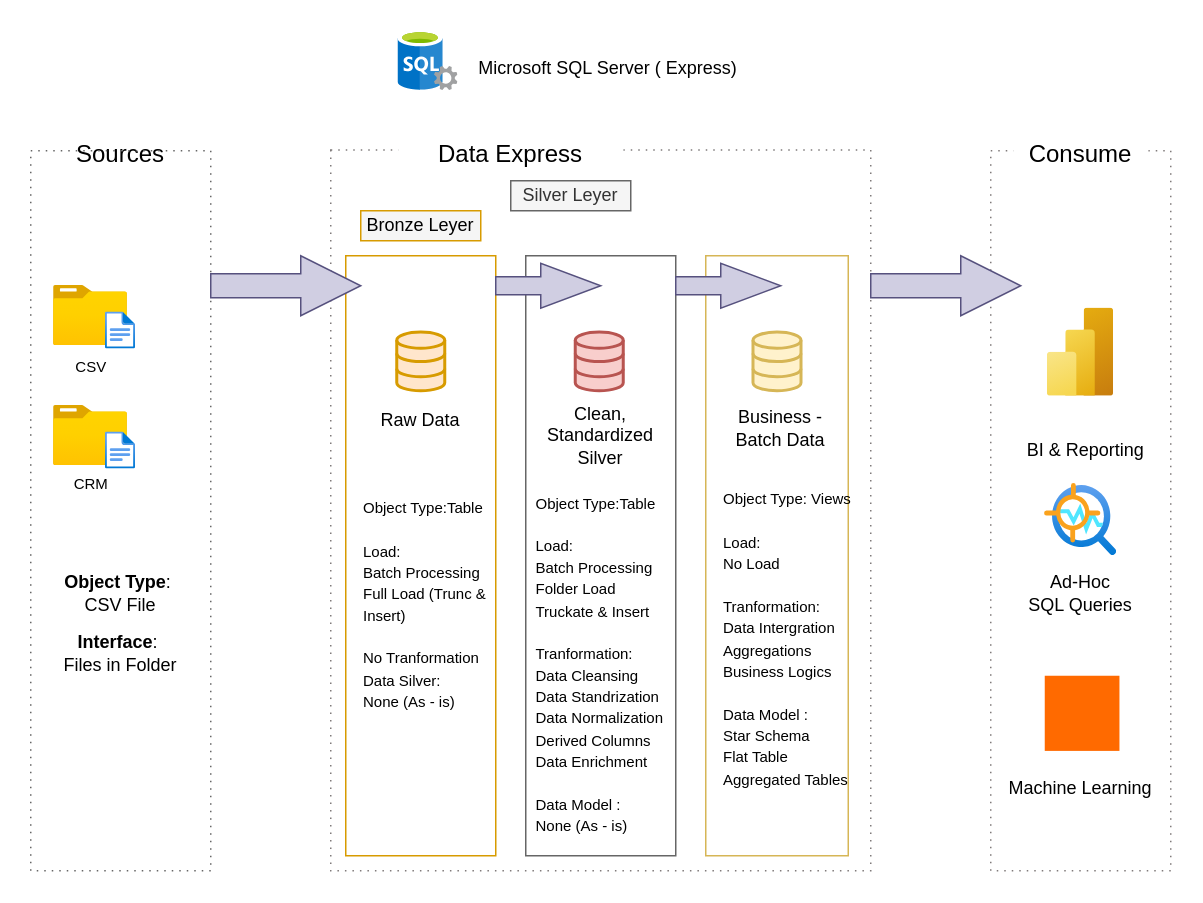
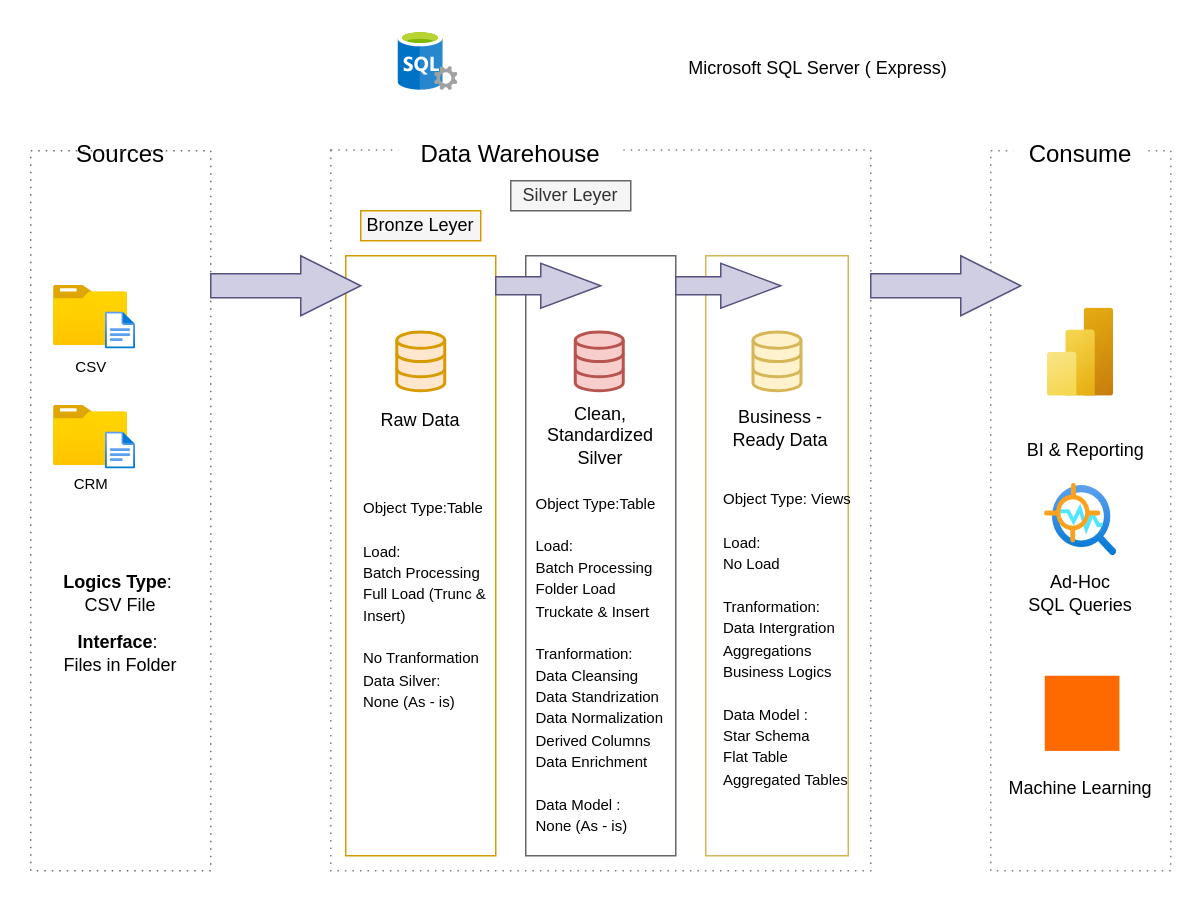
(608, 68) -> (818, 68)
(511, 151) -> (511, 151)
(781, 428) -> (781, 428)
(121, 593) -> (121, 593)
